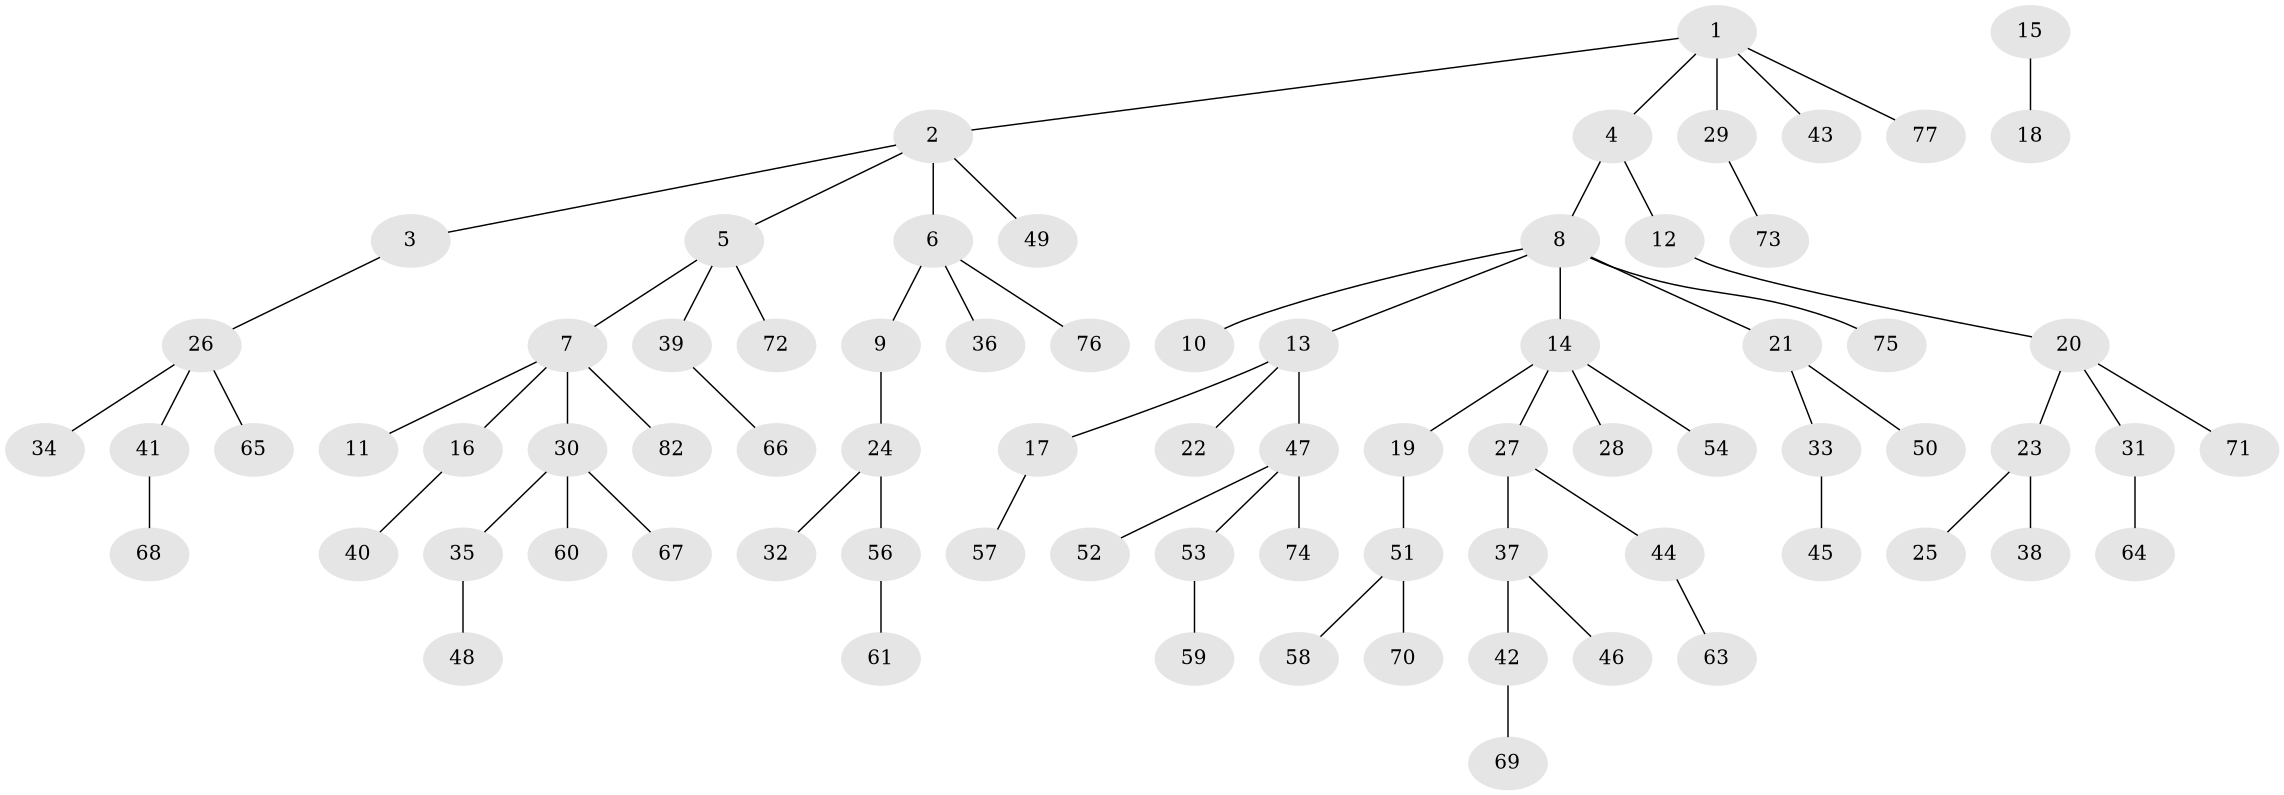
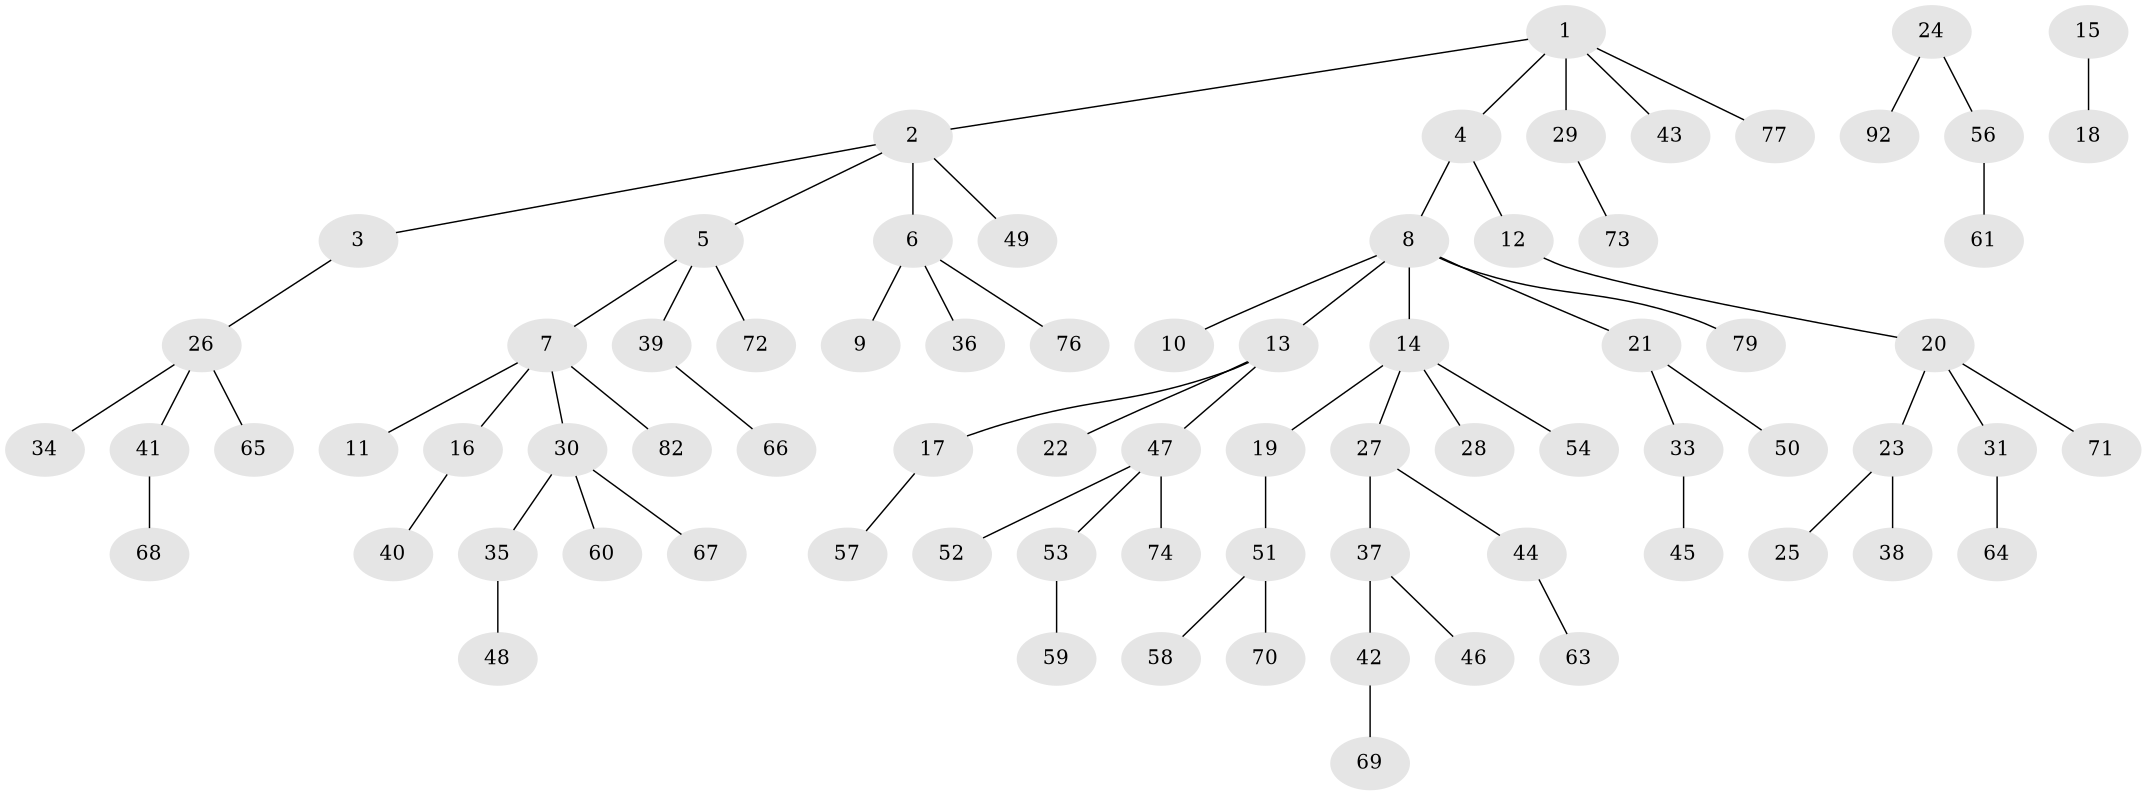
(1887, 345) -> (1746, 345)
(881, 398) -> none
(776, 554) -> (1880, 136)
